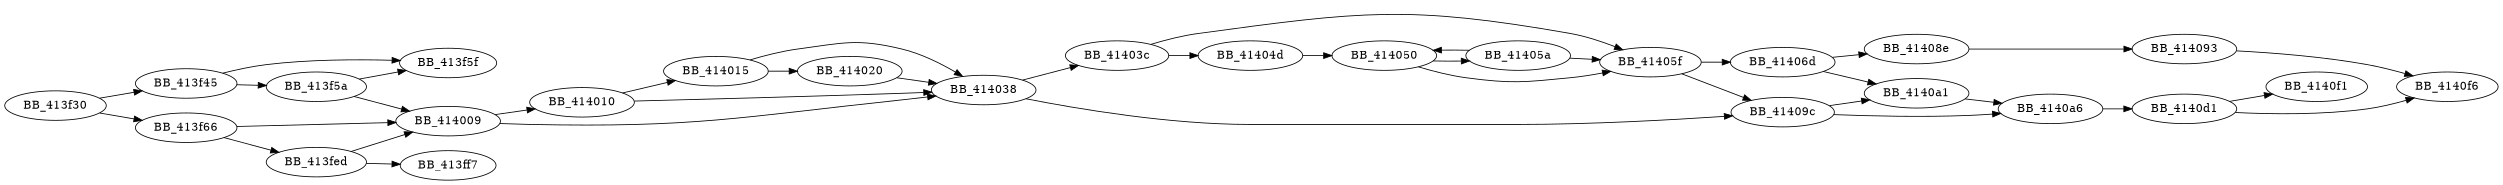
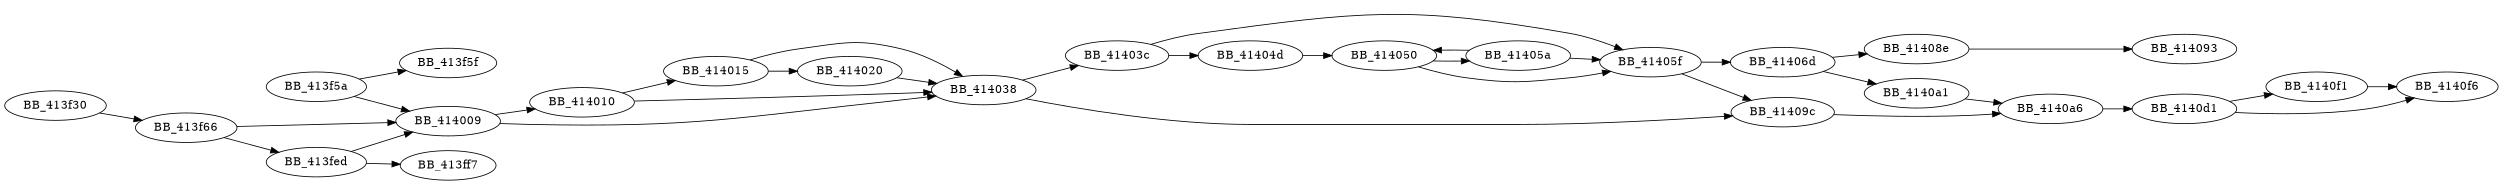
(2321, 58) -> (2378, 87)
(186, 83) -> none
(1845, 103) -> none
